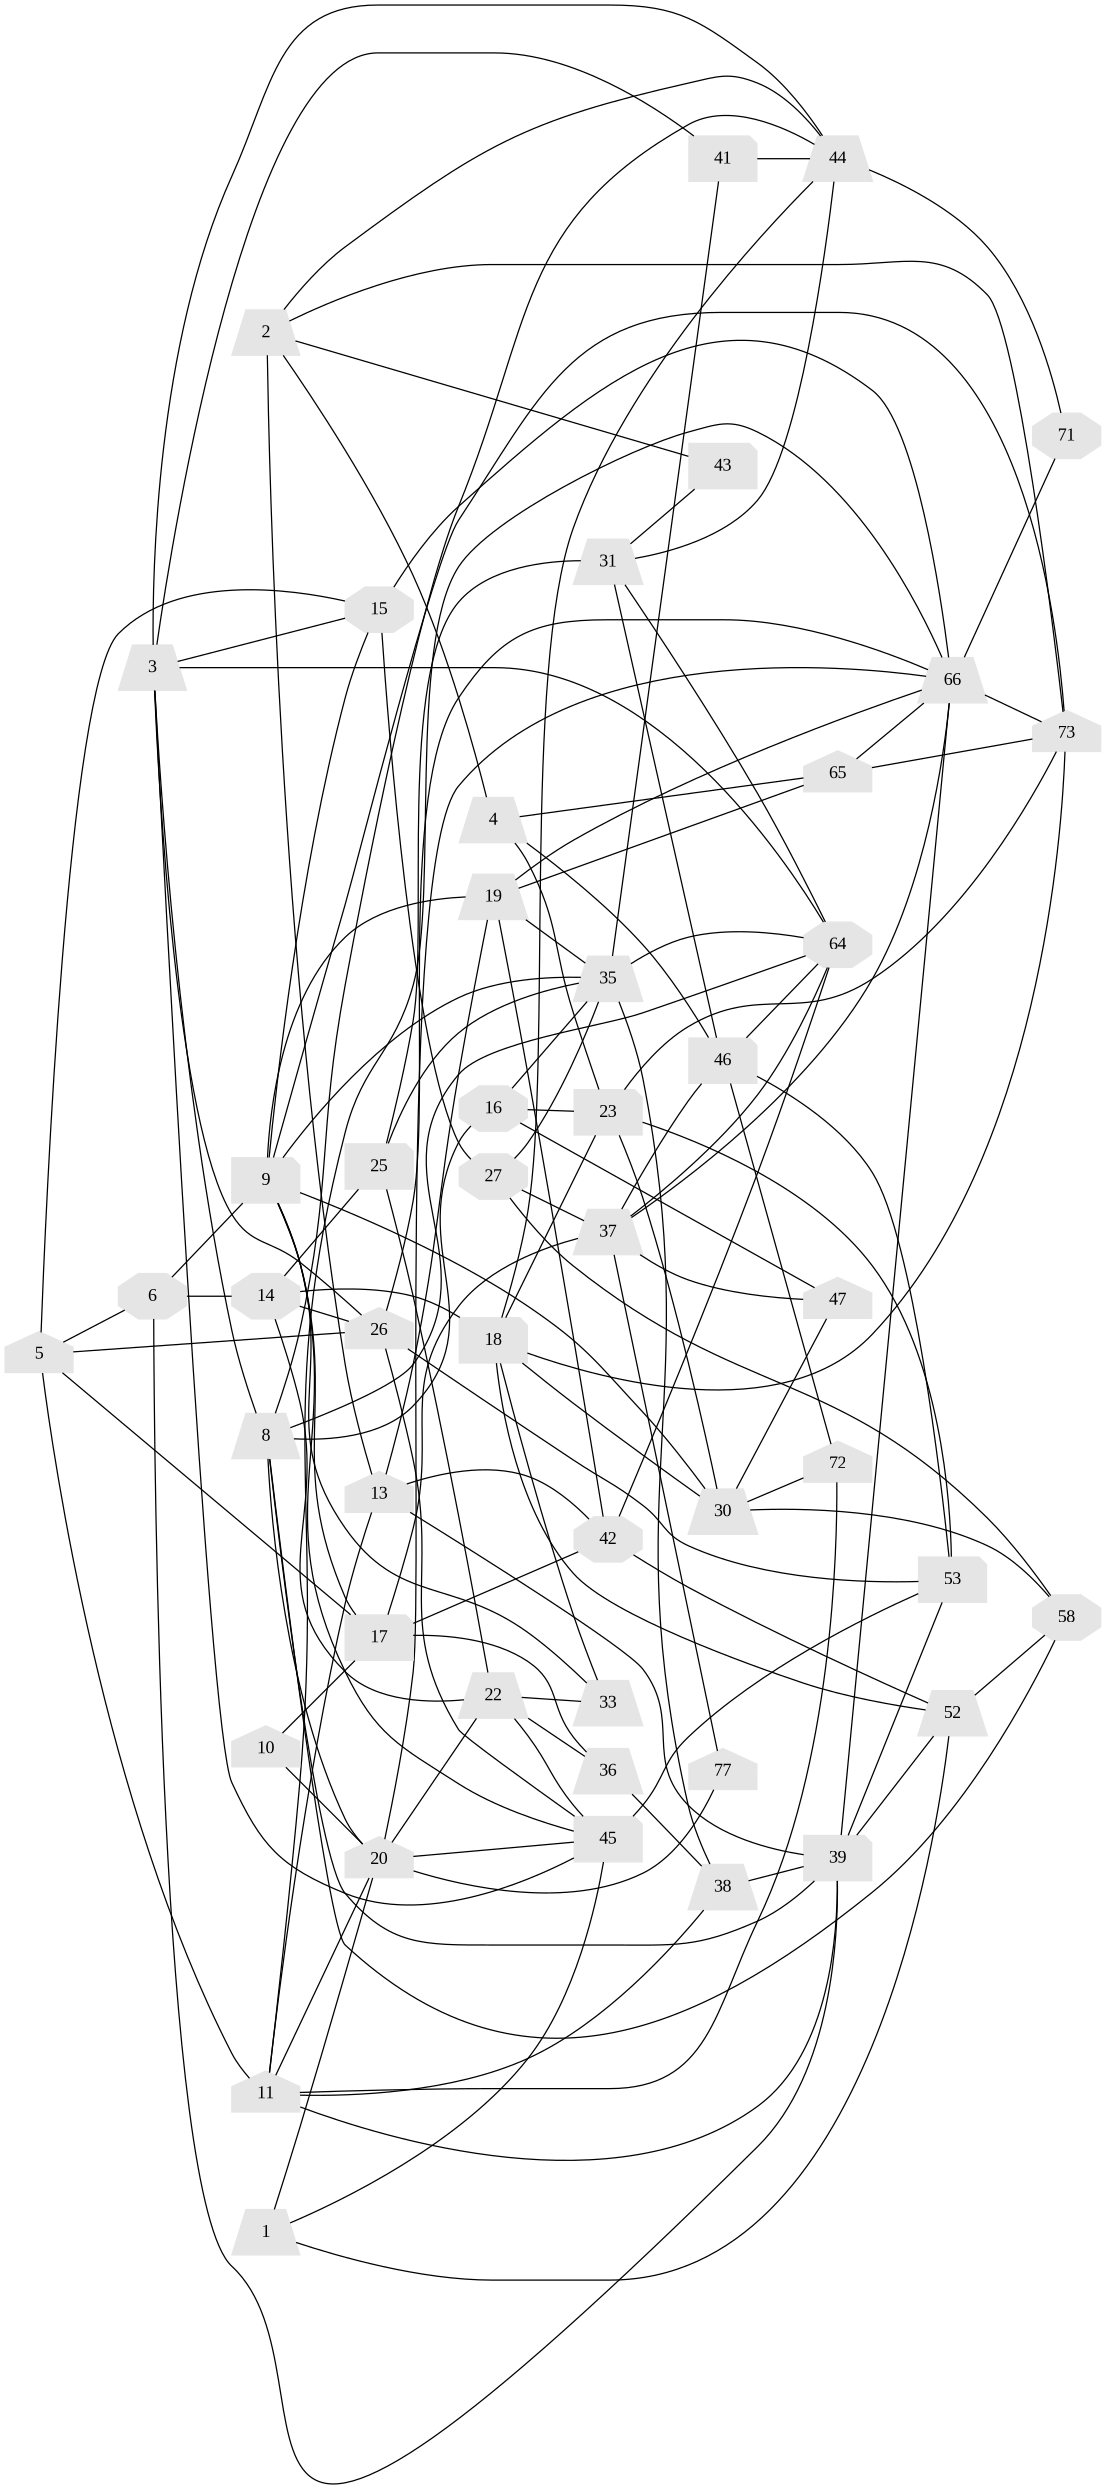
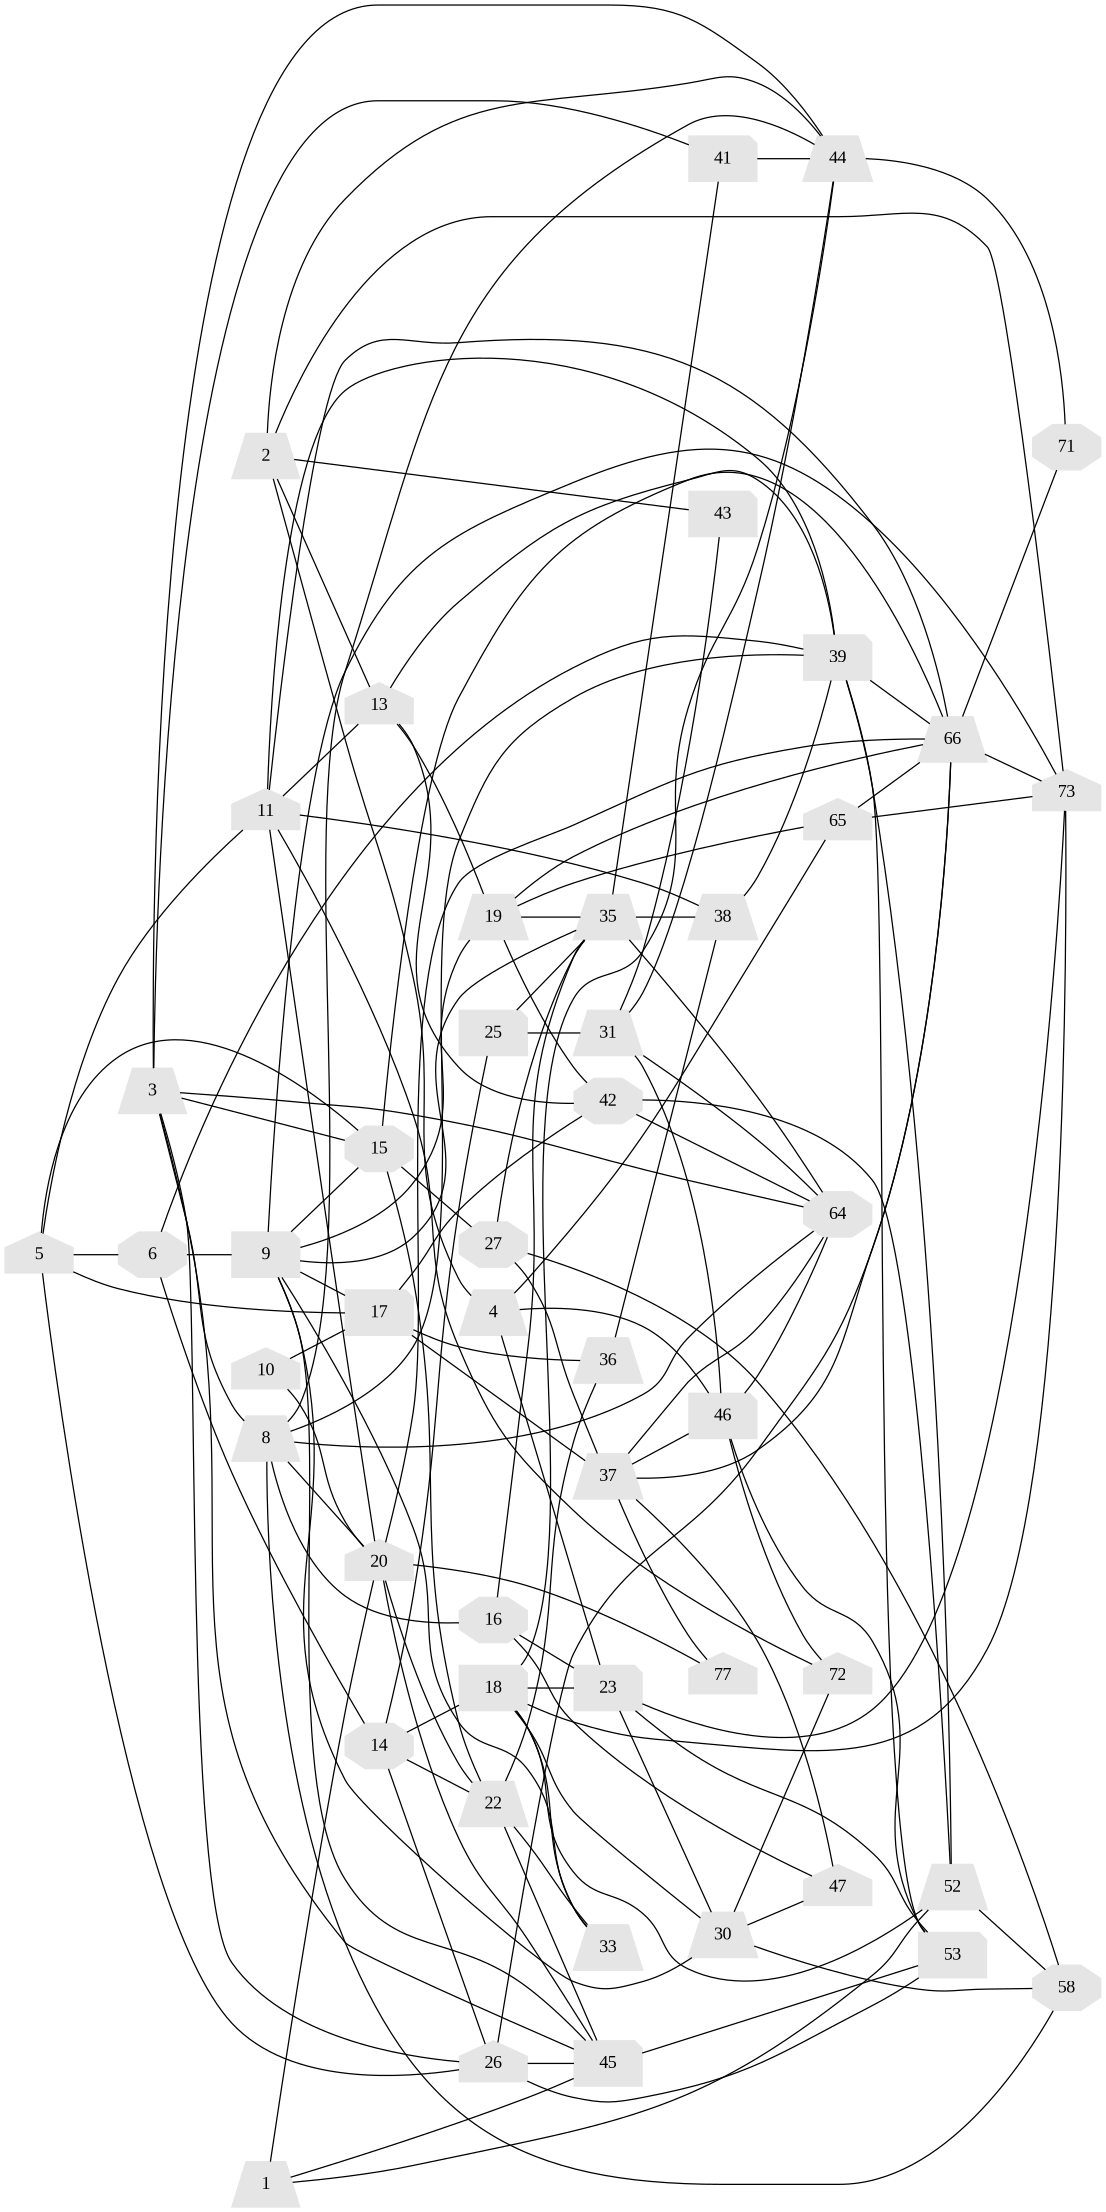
(442, 1430) -> (432, 1540)
